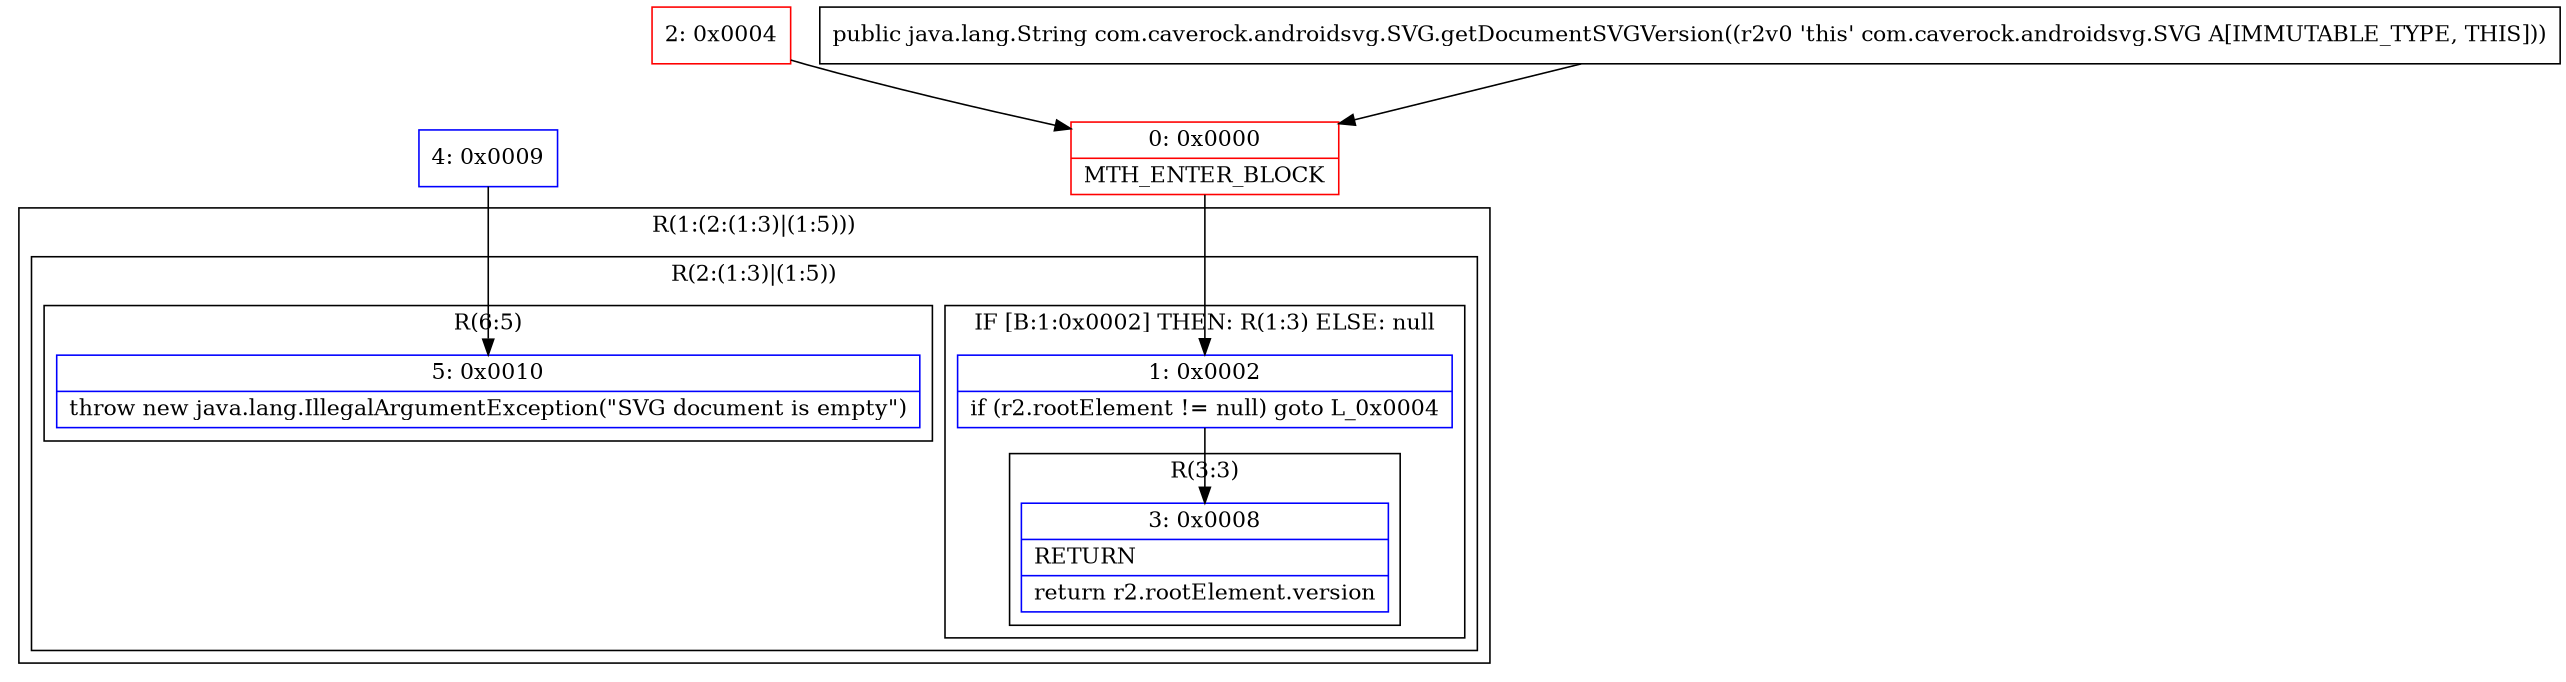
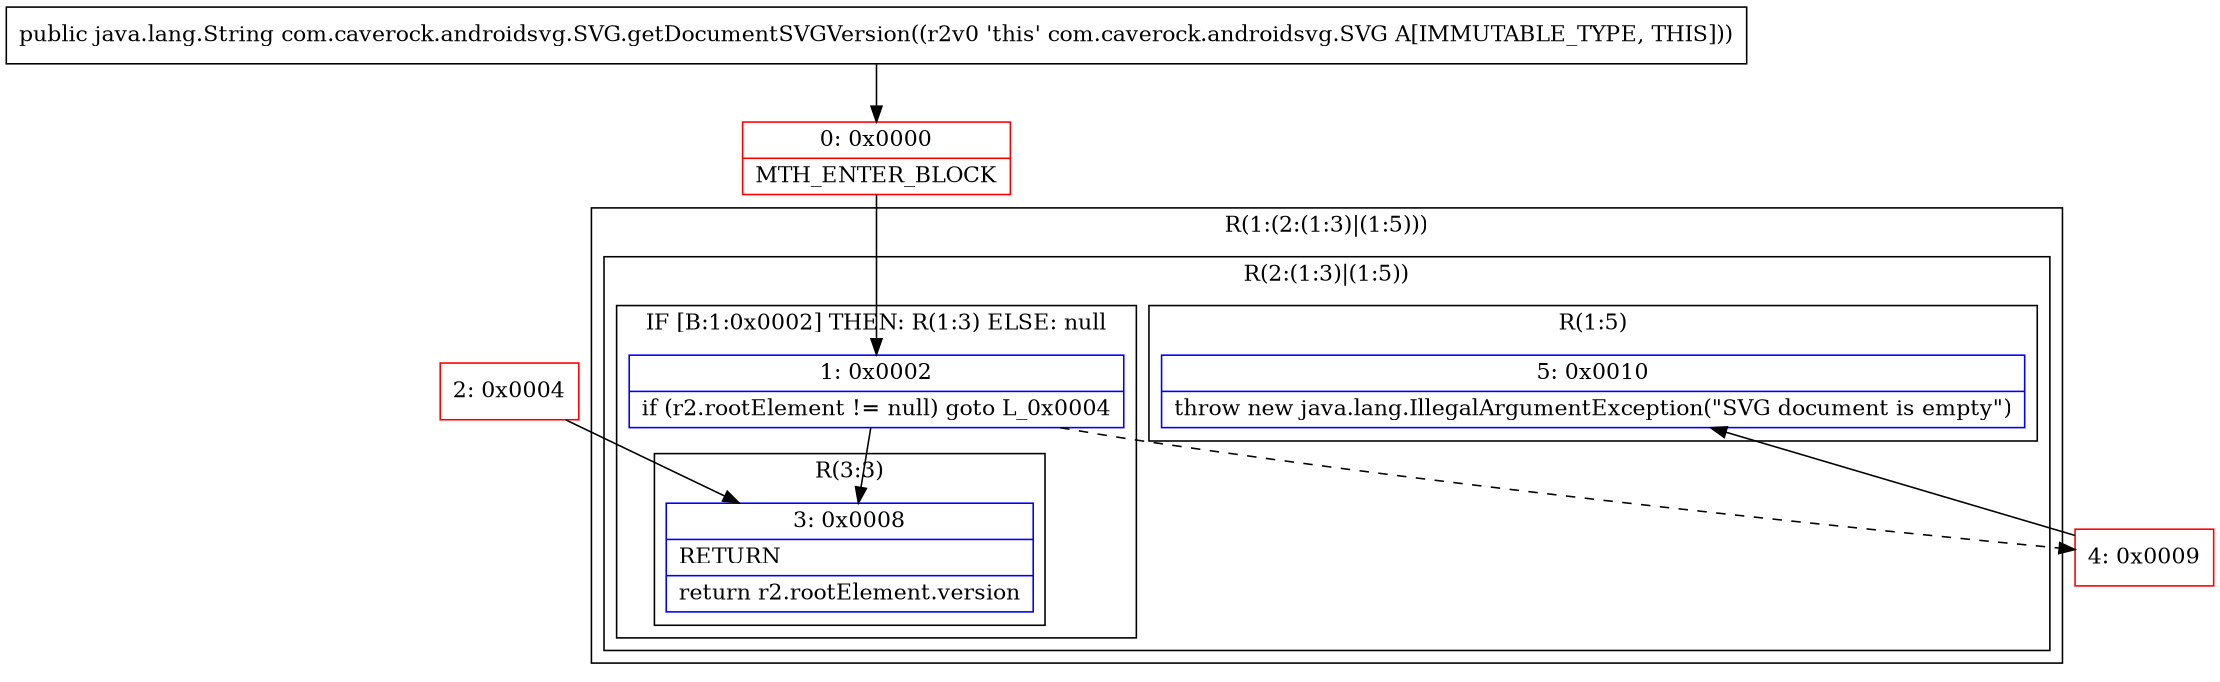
(923, 95) -> (641, 456)
(488, 158) -> (2144, 558)
(488, 324) -> (1593, 324)
none -> (1559, 495)
